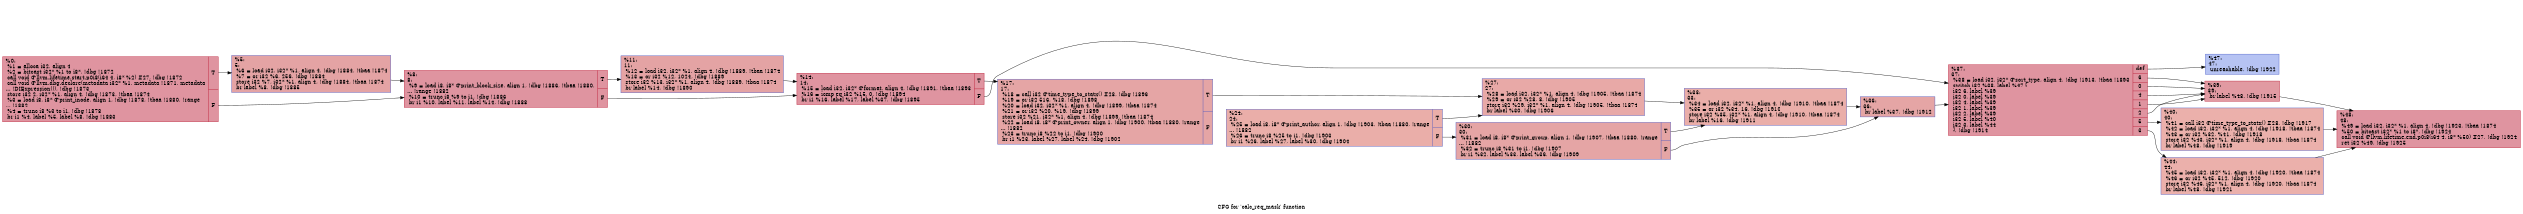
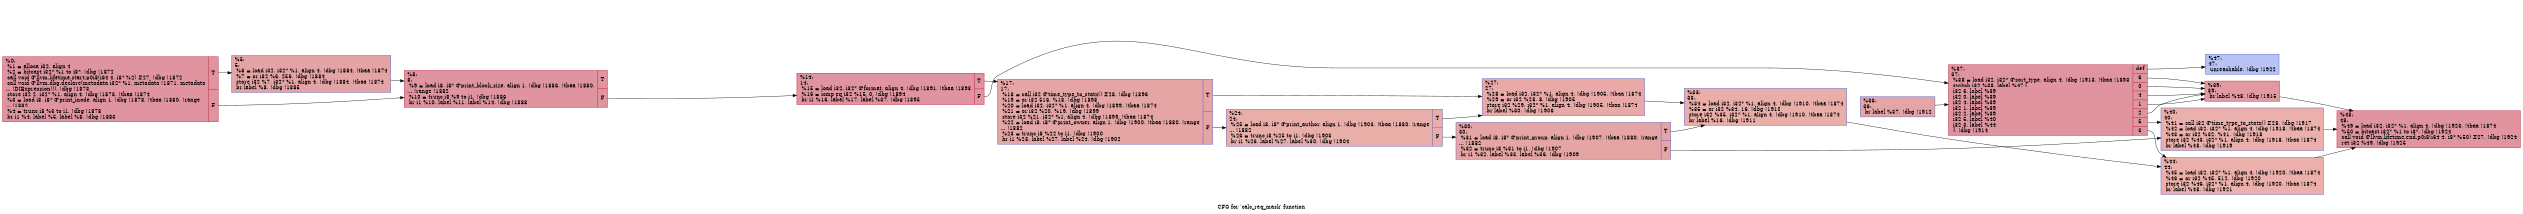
(702, 74) -> none
(1852, 107) -> (1986, 144)
none -> (1218, 128)
(1773, 137) -> (1914, 149)
